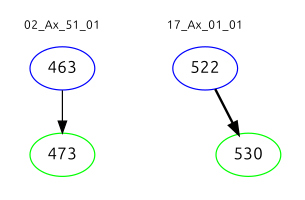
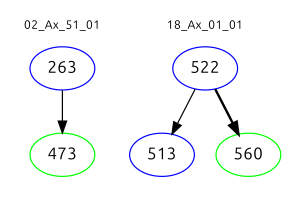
(205, 26) -> (205, 26)
(62, 68) -> (62, 68)
none -> (162, 155)
(248, 155) -> (248, 155)
